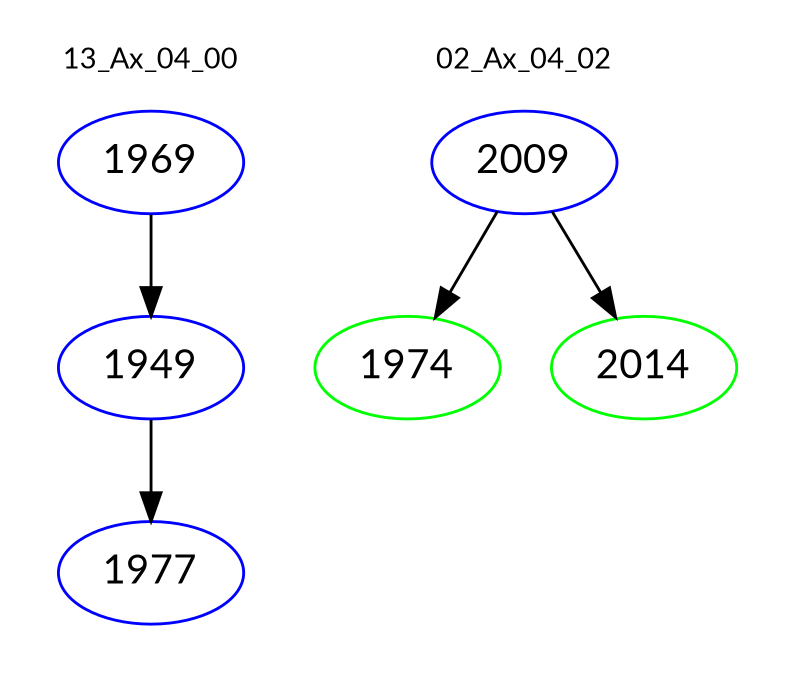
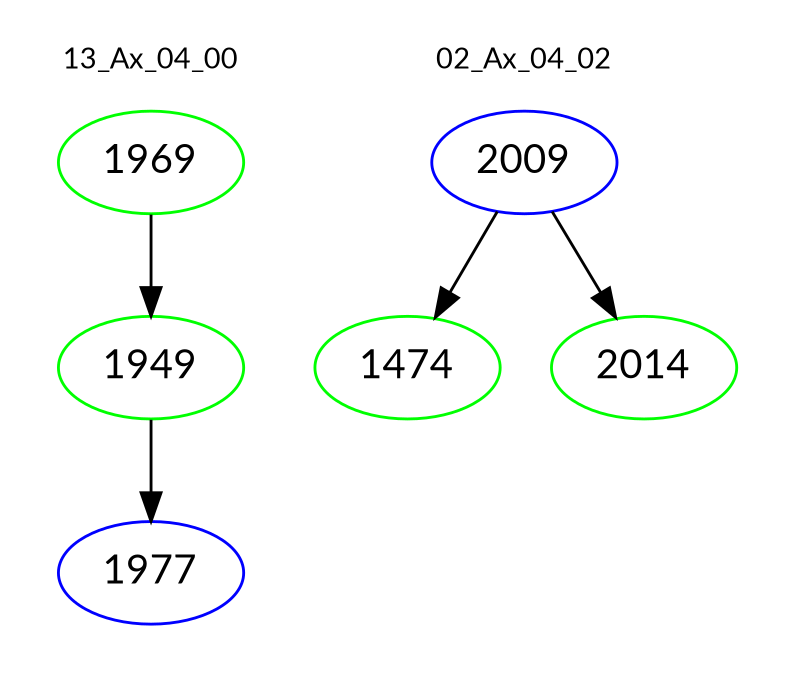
(151, 162) -> (151, 162)
(151, 368) -> (151, 368)
(408, 368) -> (408, 368)
